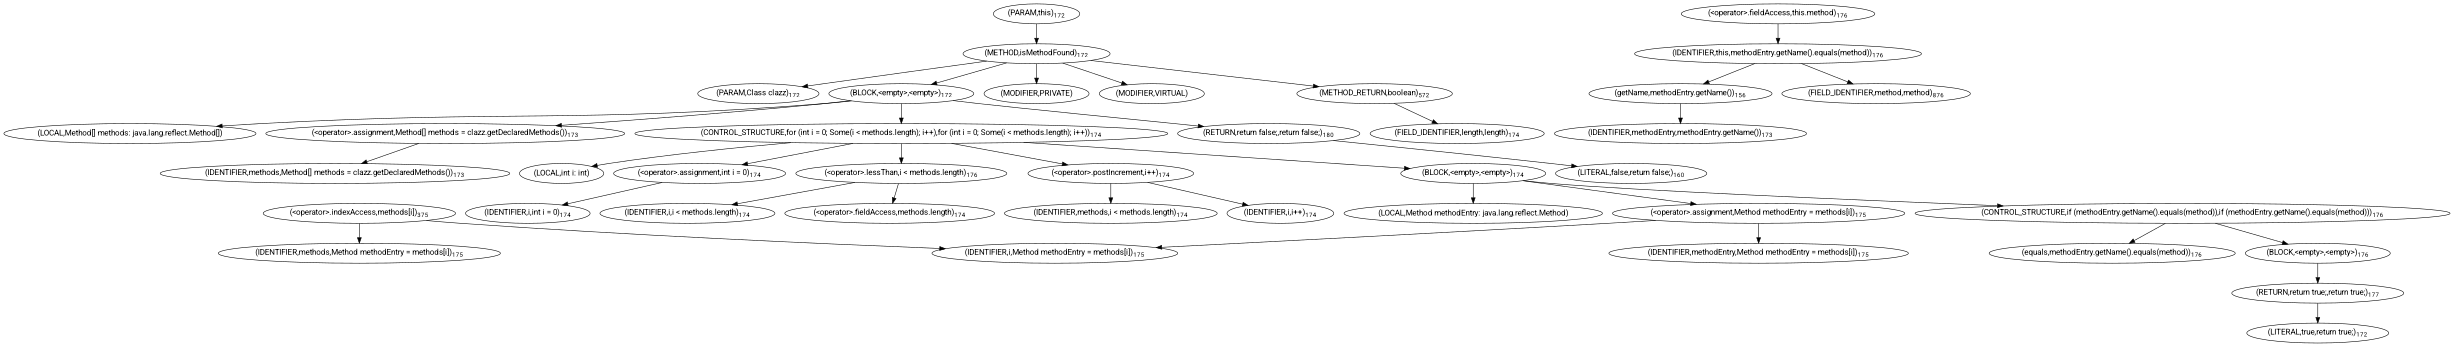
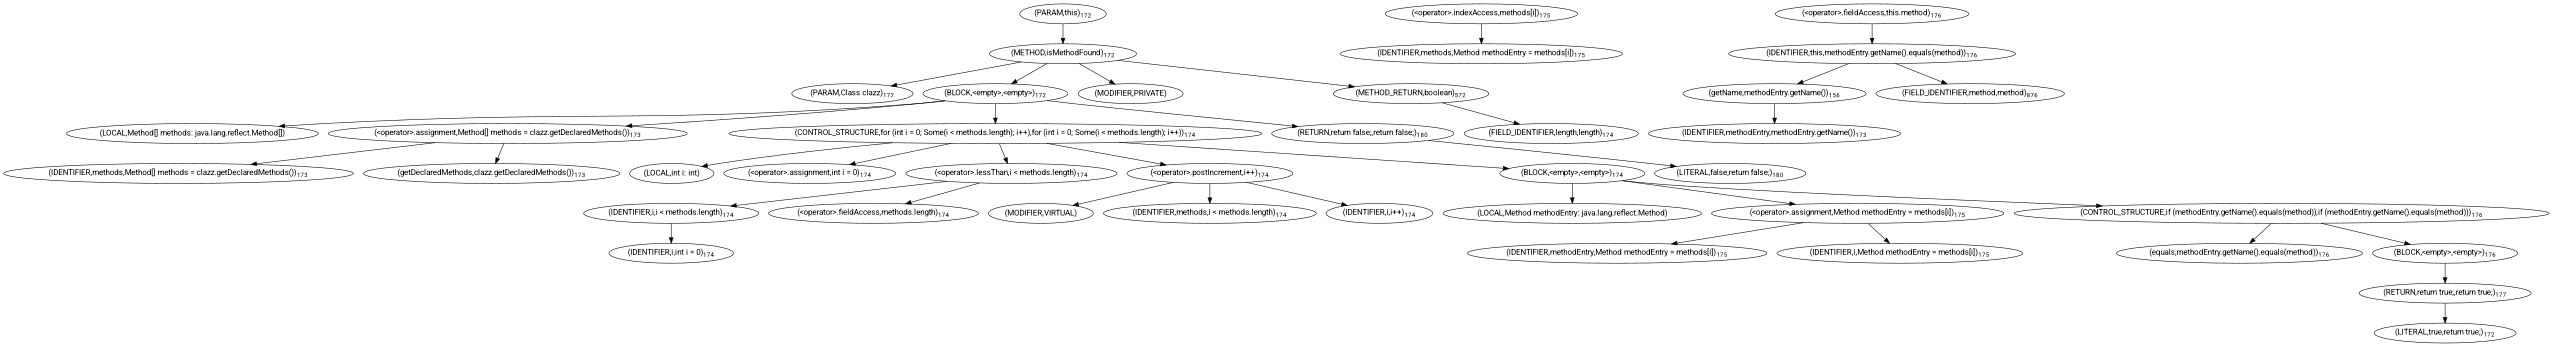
(1092, 73) -> (1126, 193)
none -> (492, 173)
(972, 173) -> (1082, 173)
(1679, 173) -> (1778, 173)
(615, 193) -> (671, 231)
(423, 213) -> (1545, 13)
(683, 237) -> none
